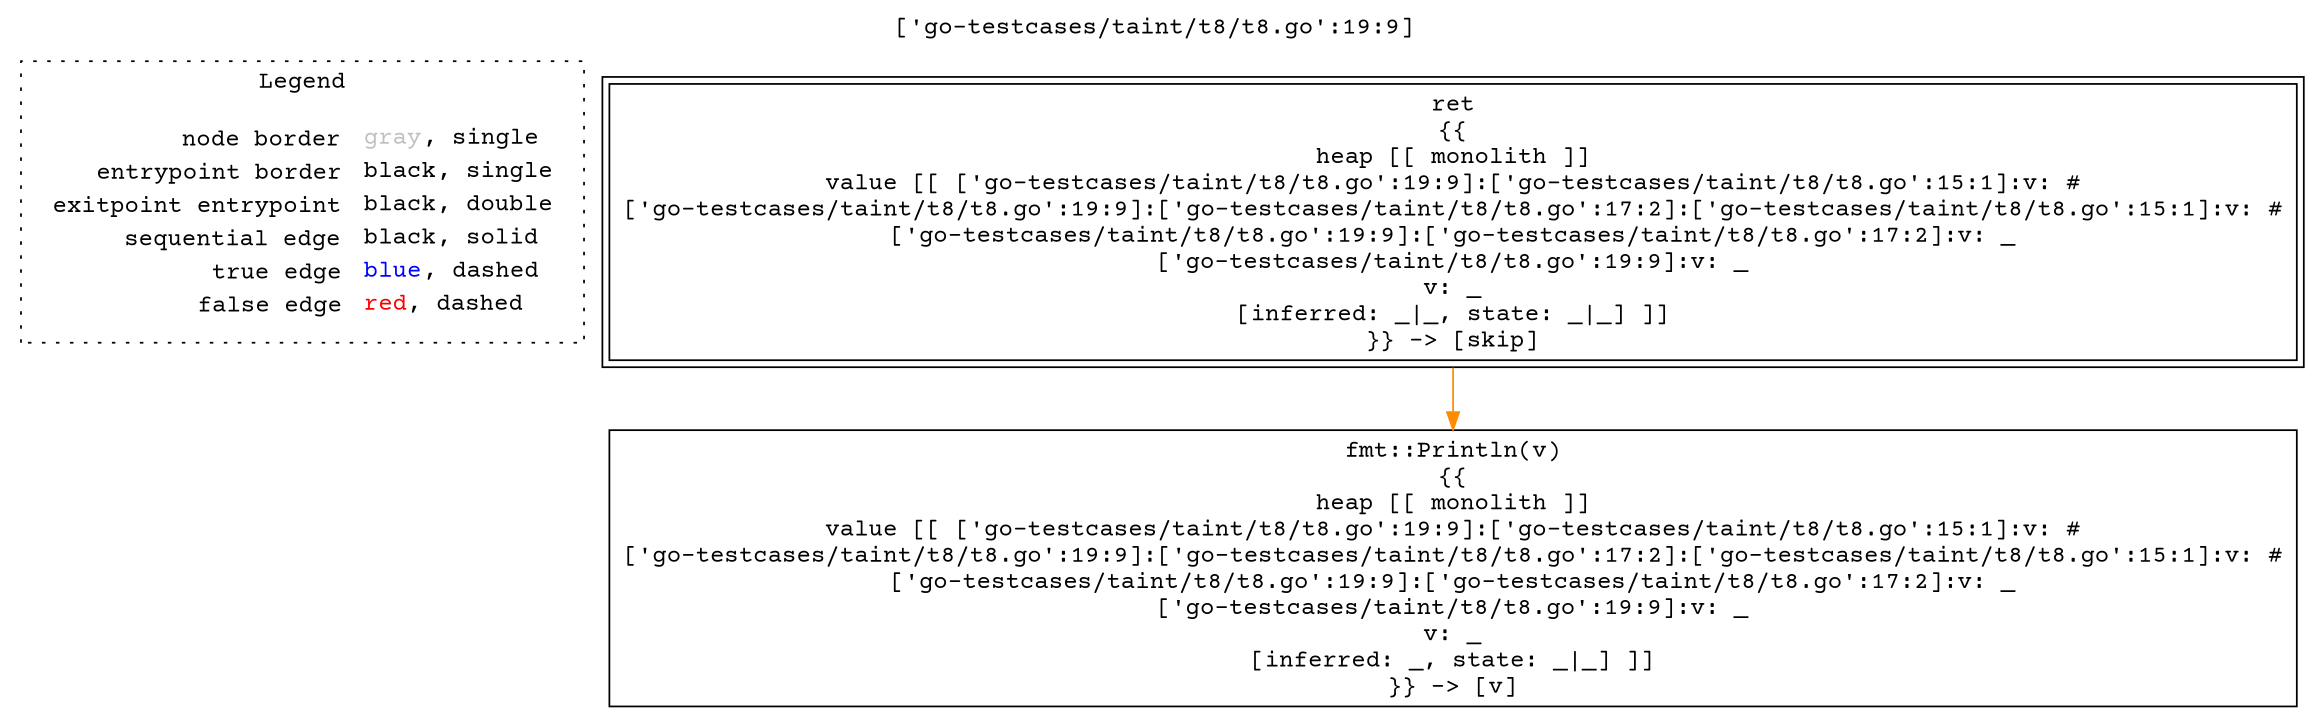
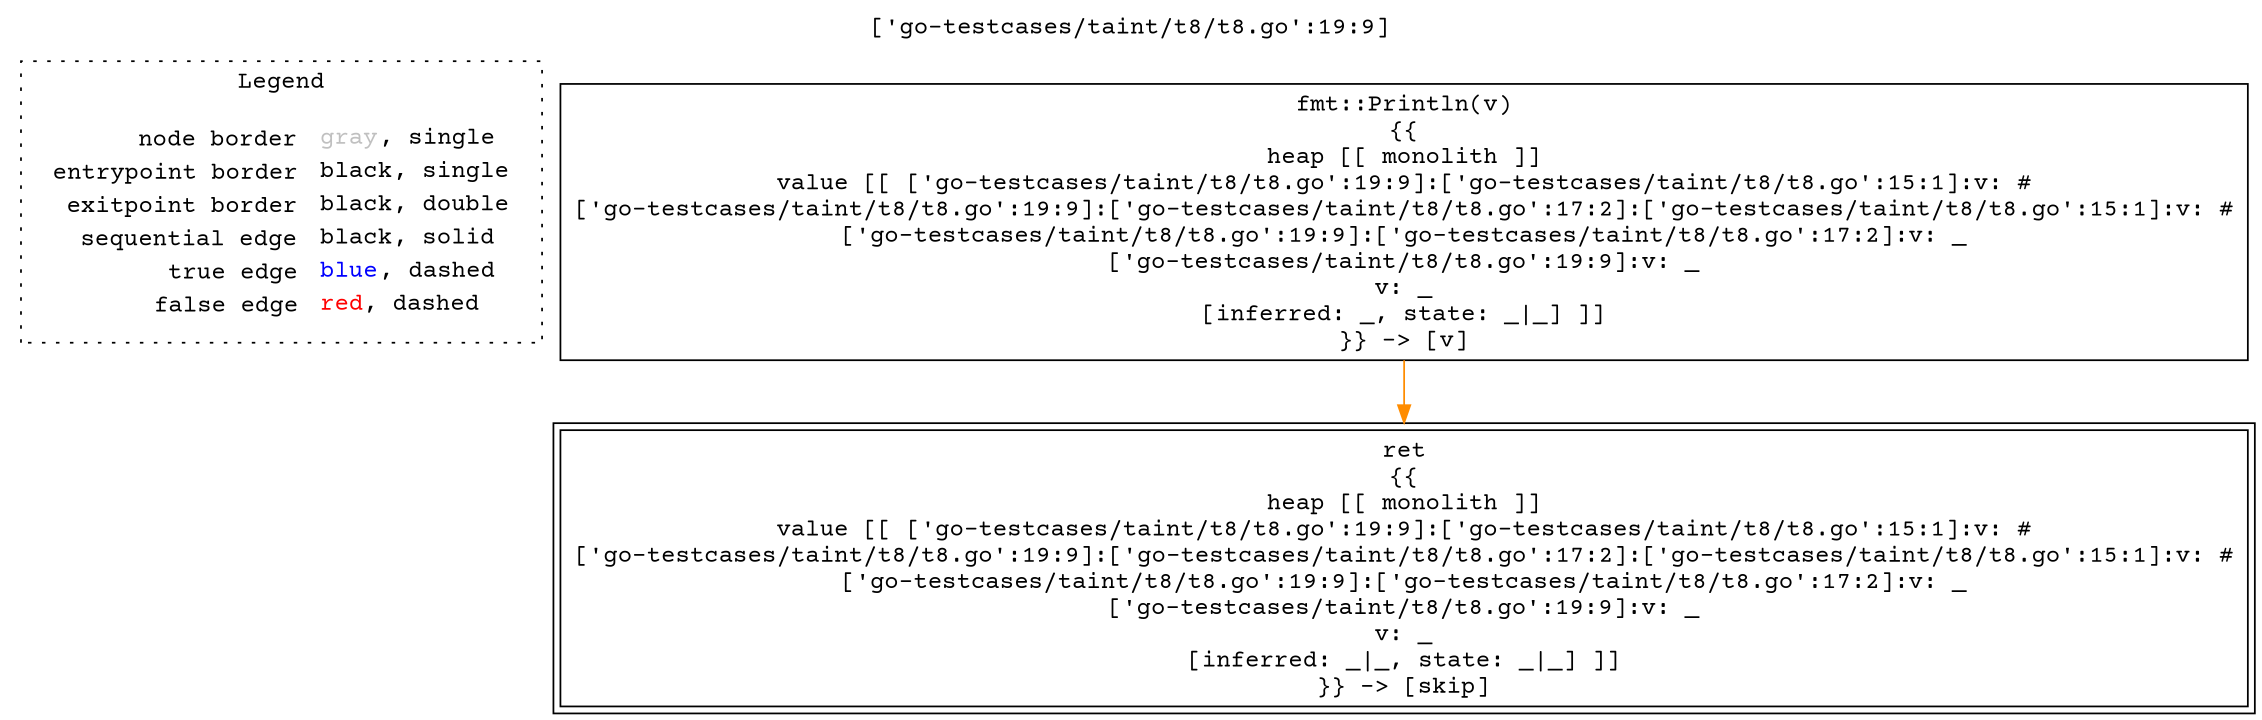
(205, 205) -> (190, 205)
(1453, 390) -> (1404, 383)
